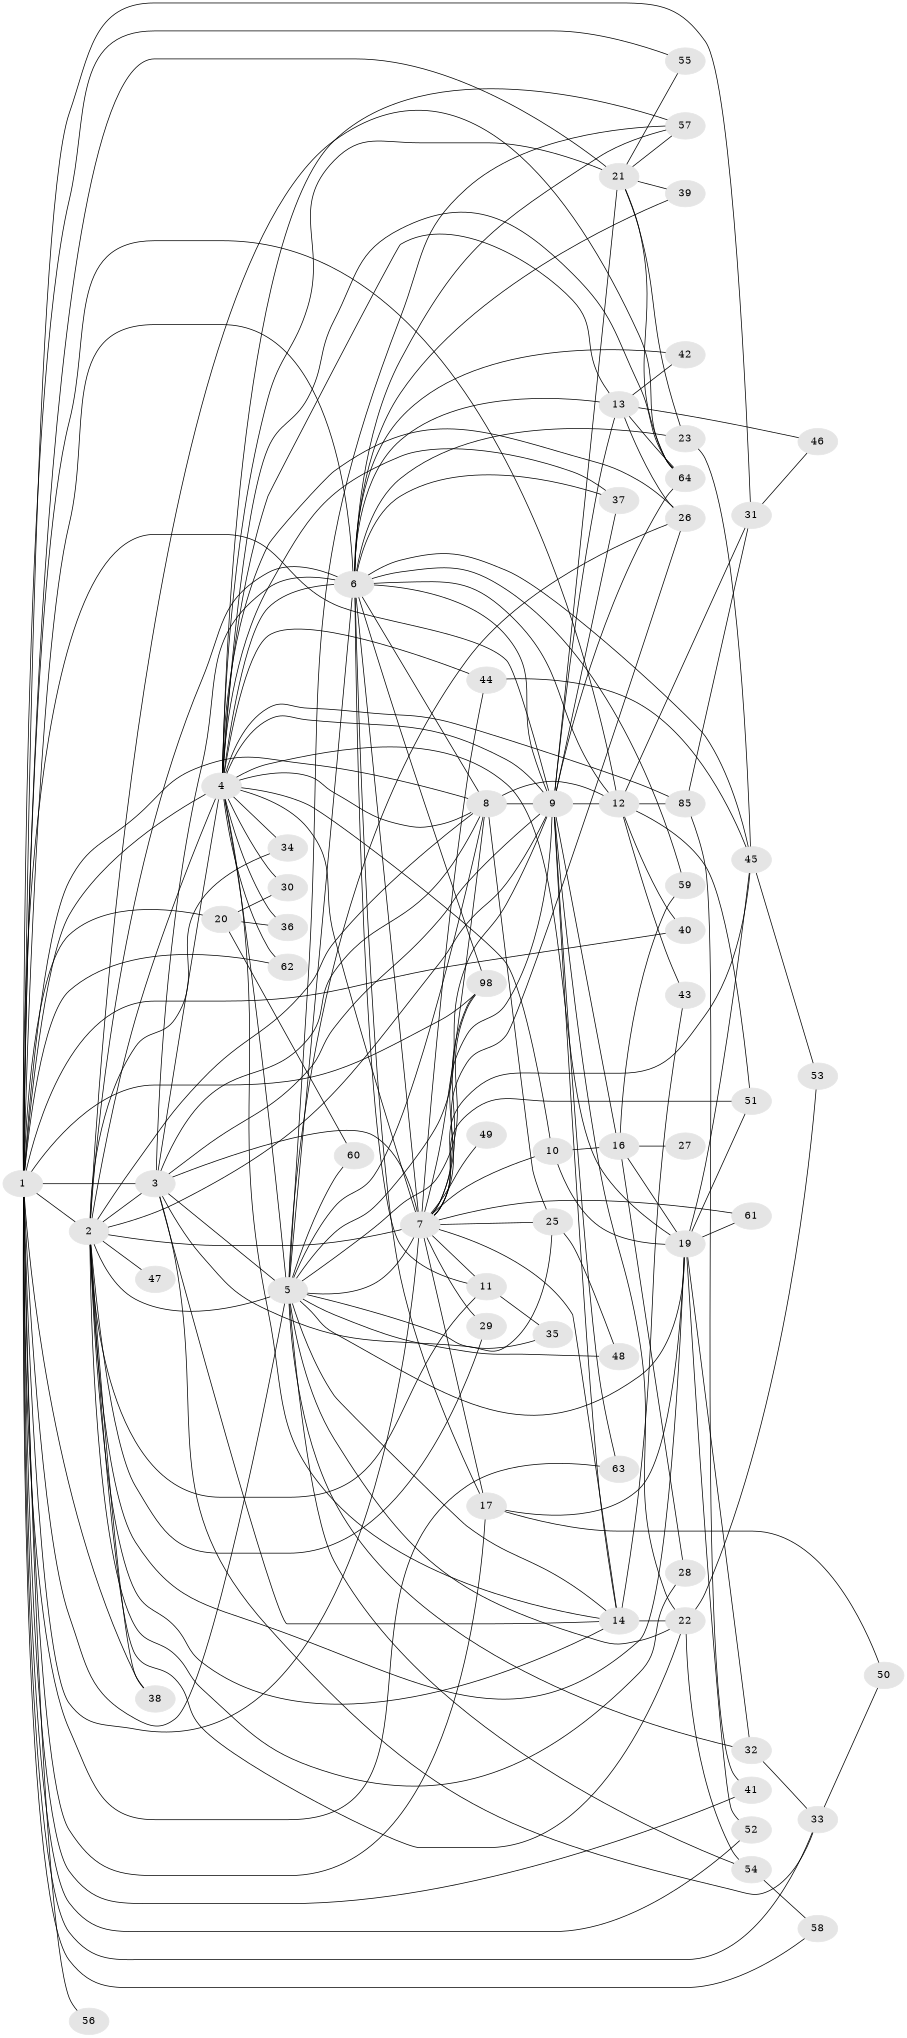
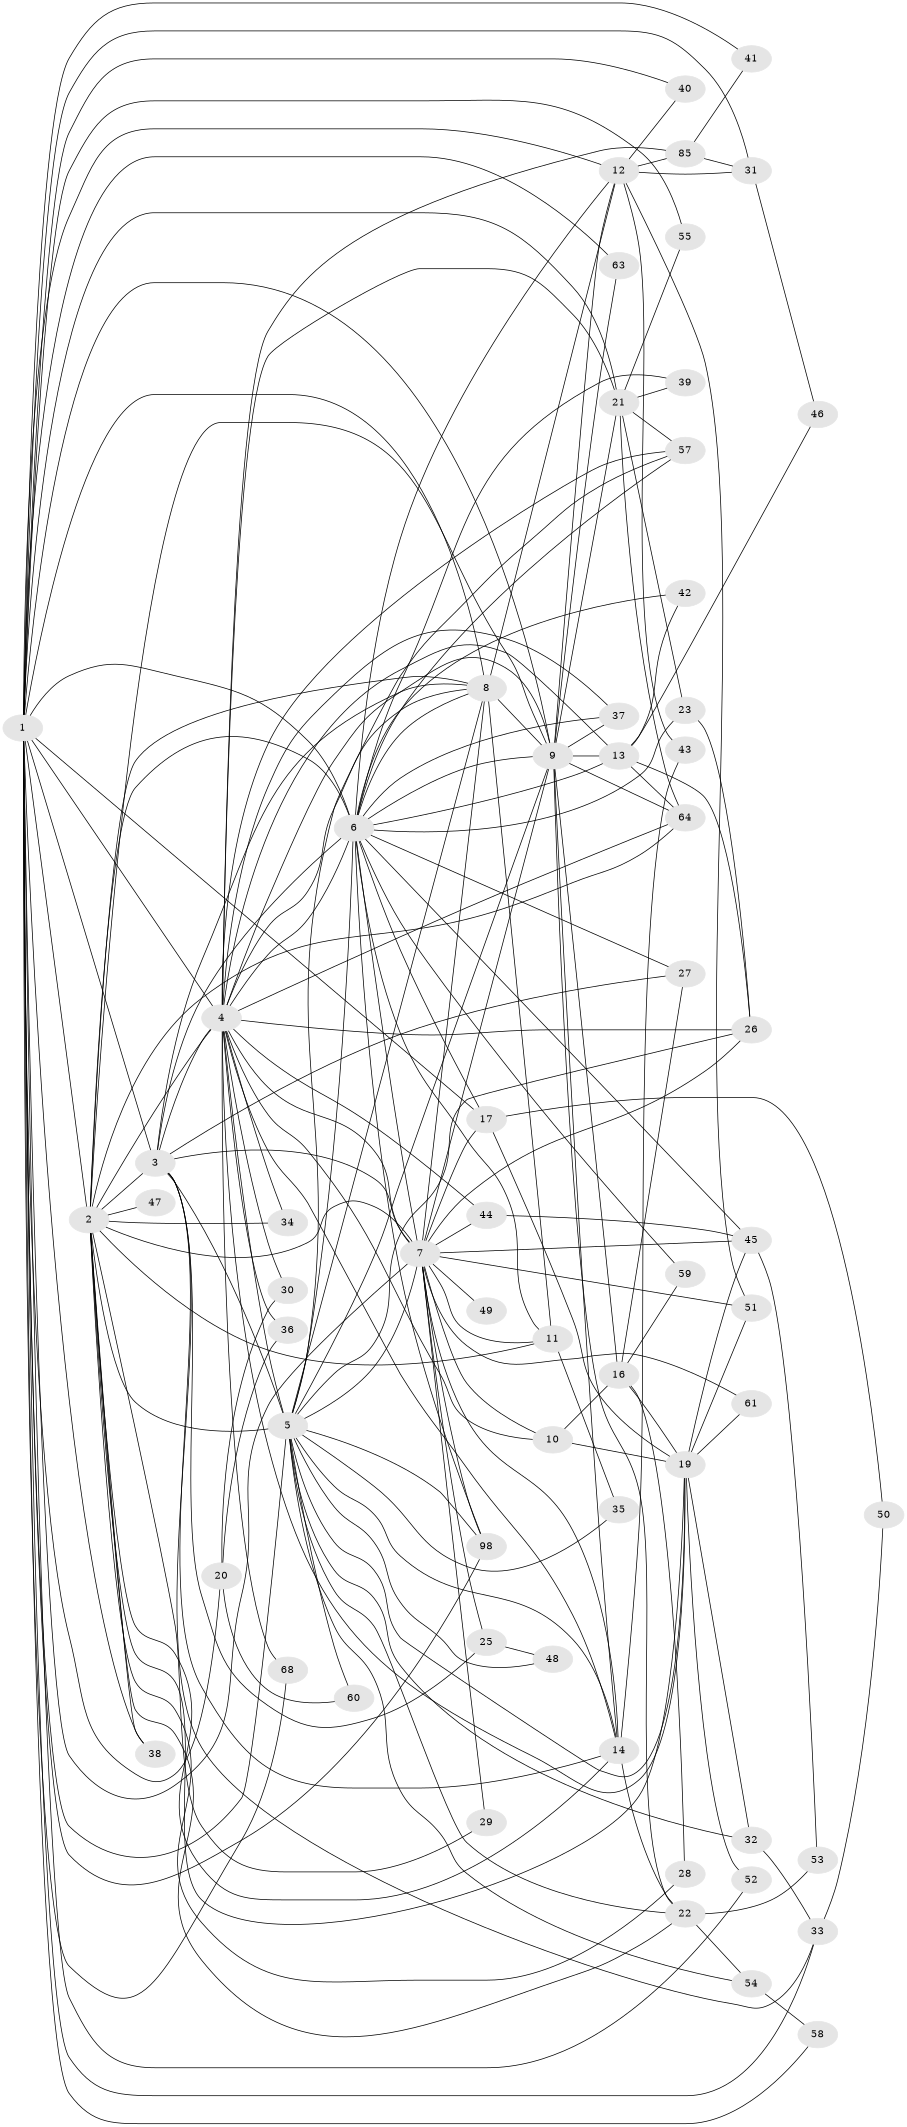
(739, 645) -> (735, 866)
none -> (535, 908)
(288, 967) -> (288, 1670)
(358, 1000) -> (419, 1028)
(512, 1004) -> (520, 1014)
(89, 2021) -> none
